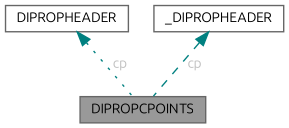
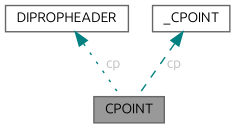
(219, 19) -> (191, 19)
(143, 110) -> (129, 110)
